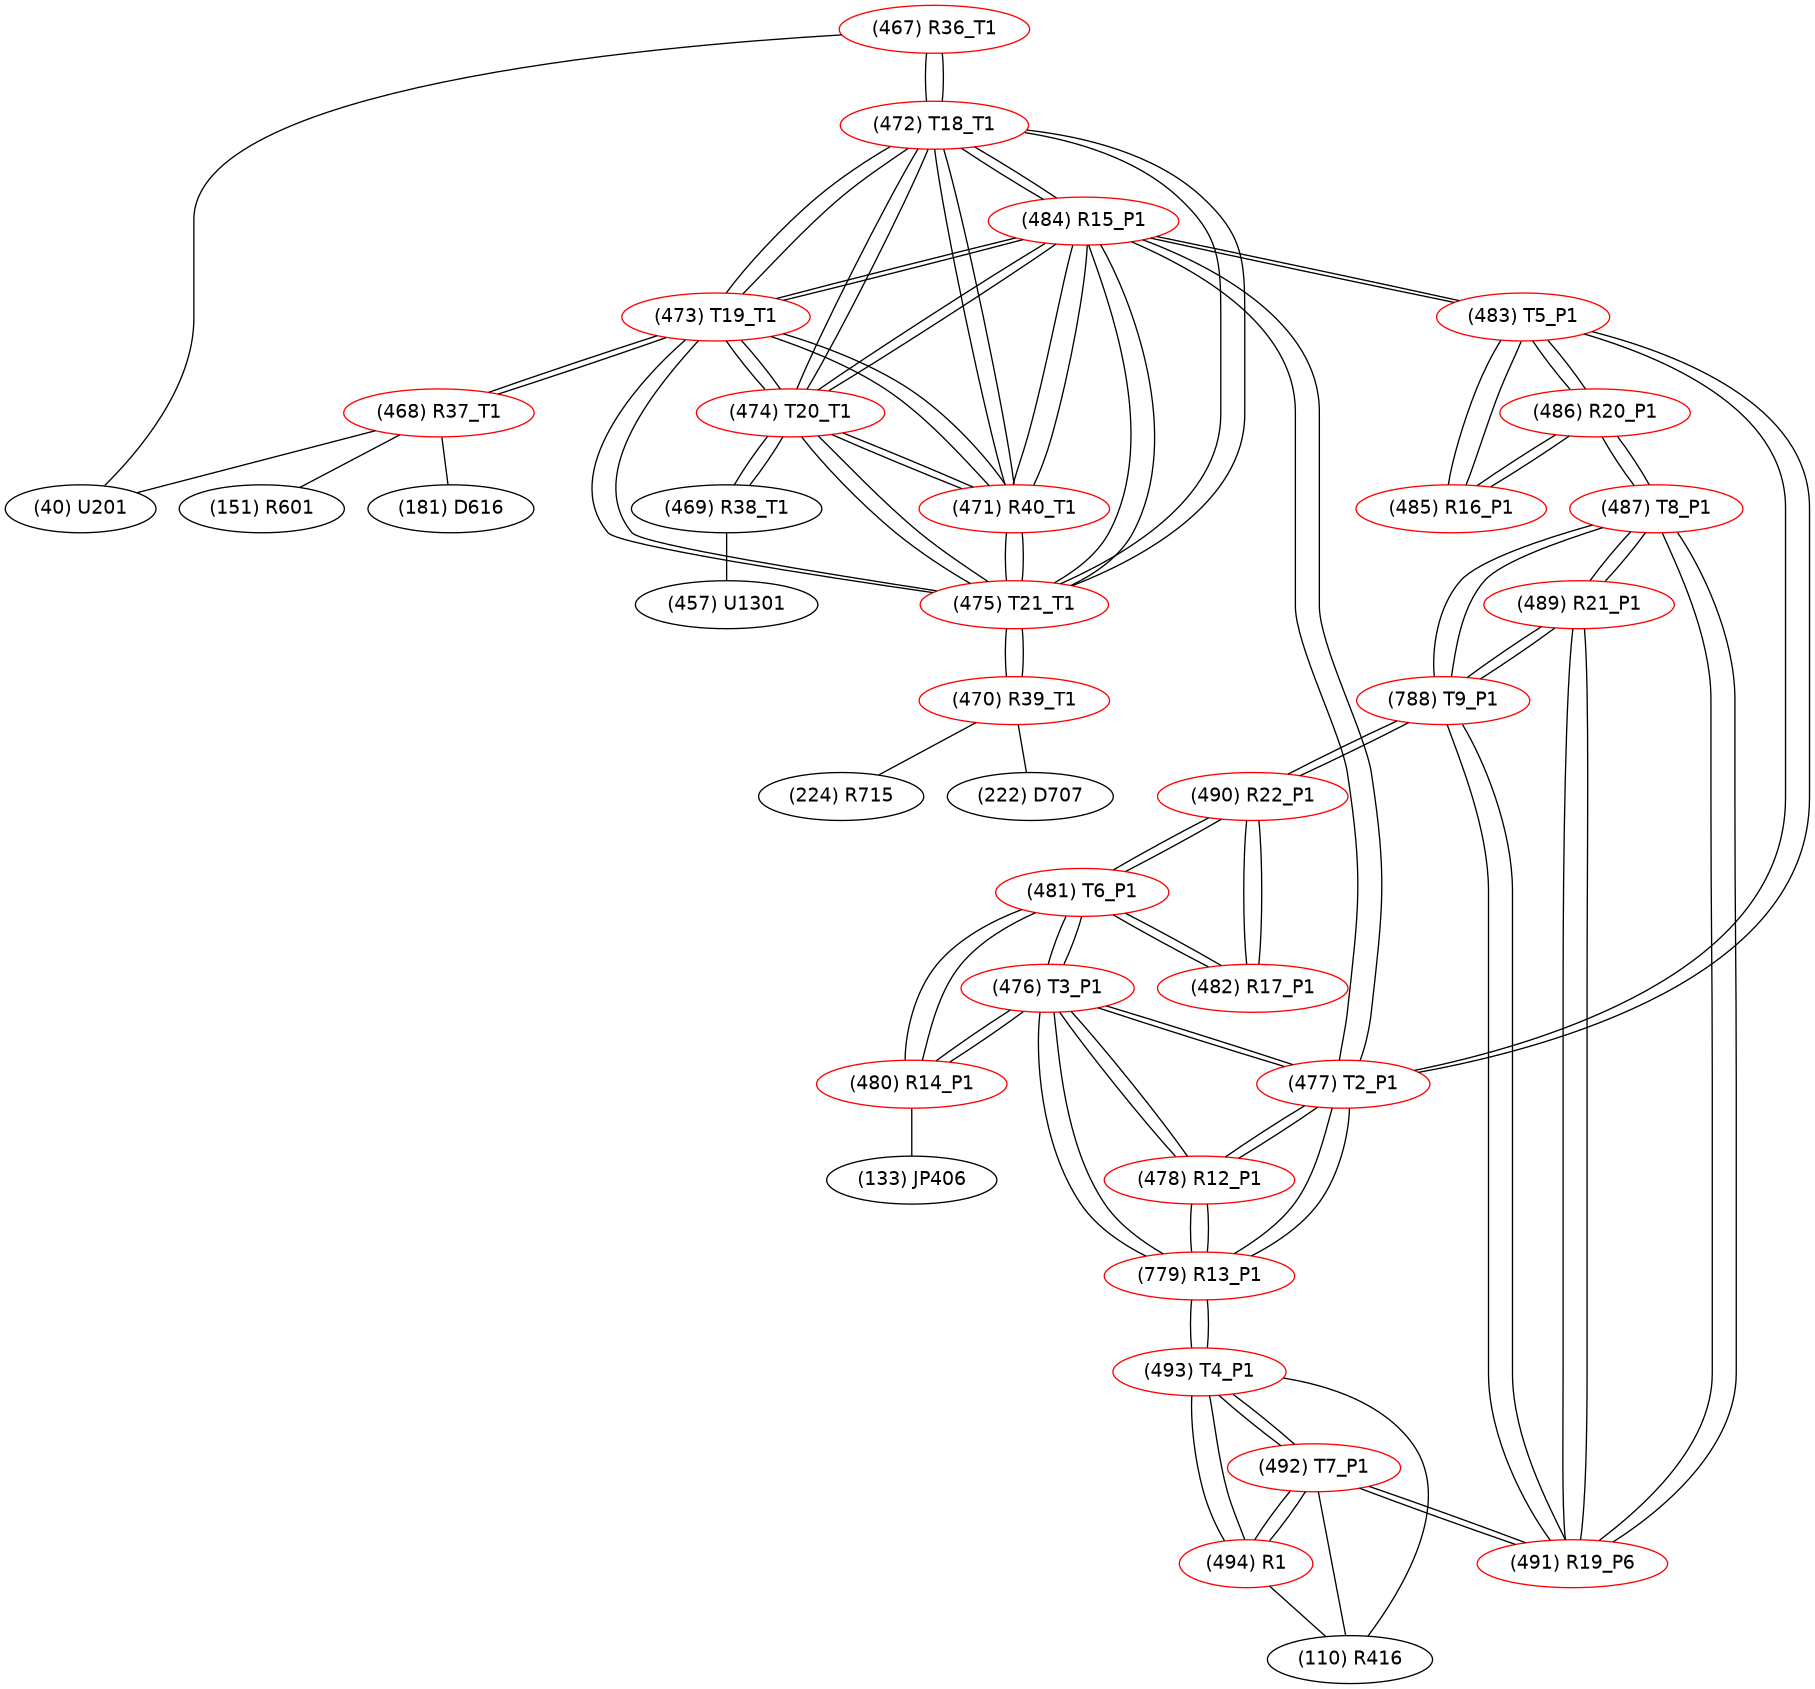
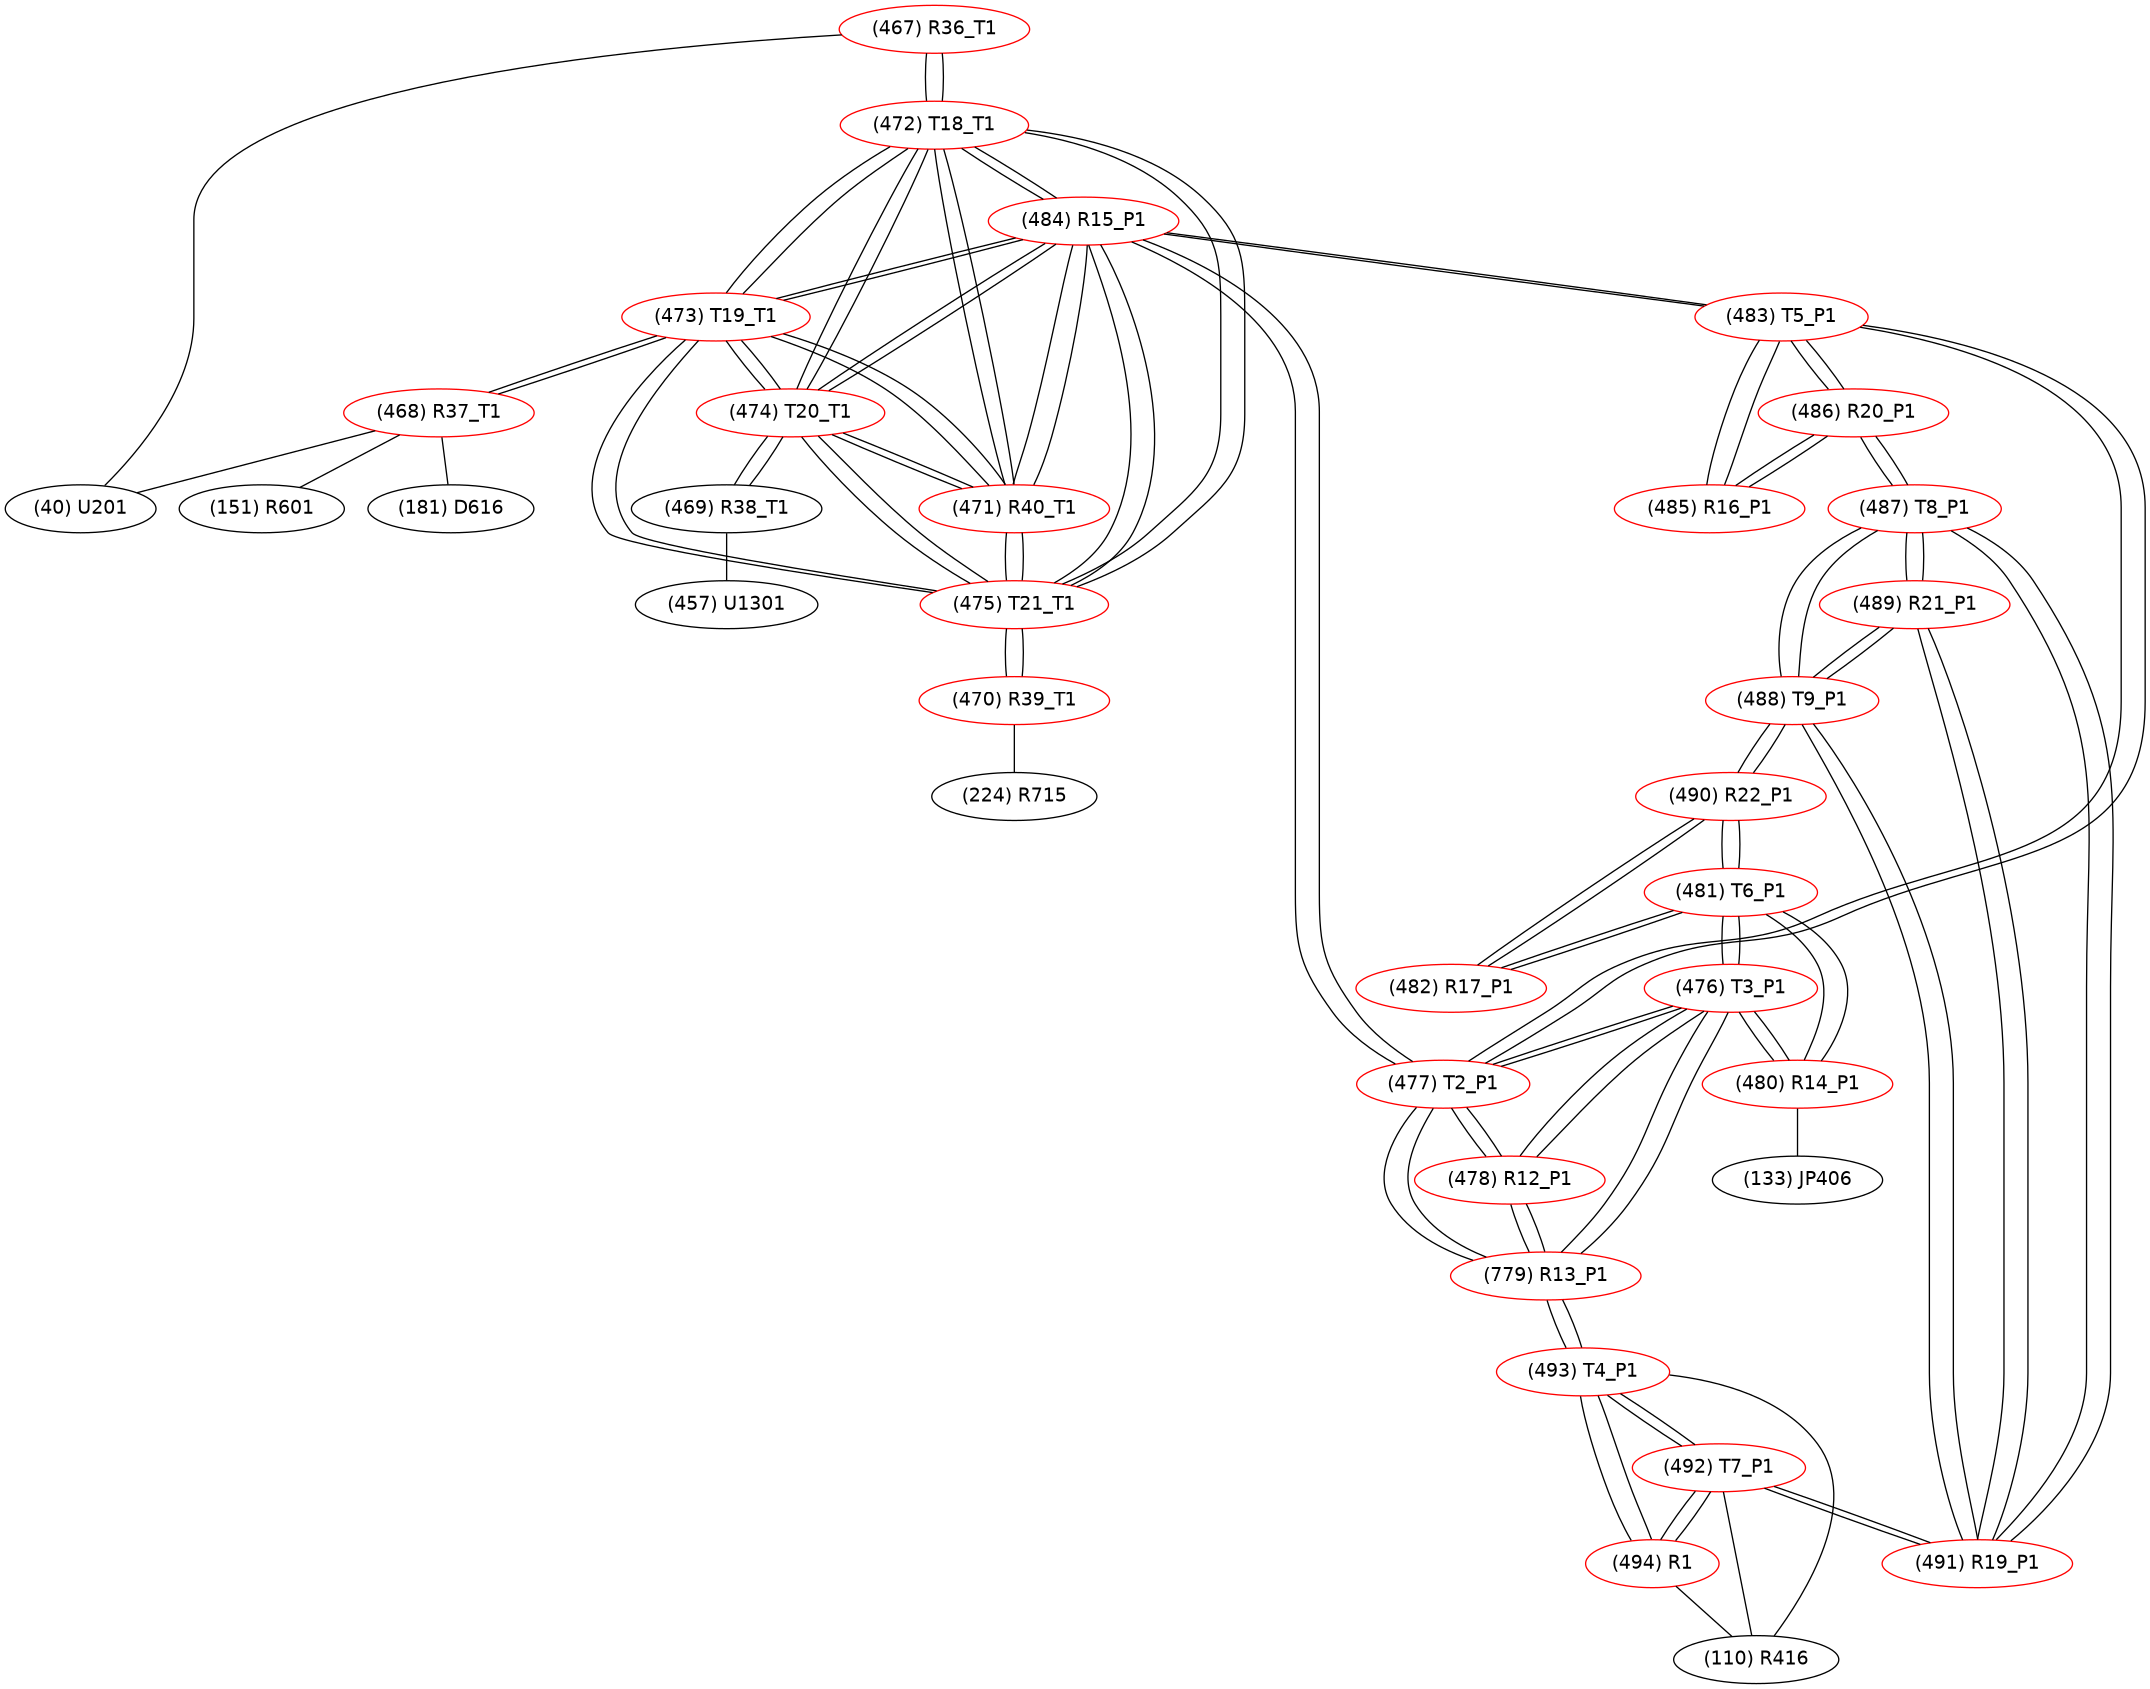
(1443, 701) -> (1792, 701)
(1030, 797) -> none
(1572, 1564) -> (1977, 1564)
